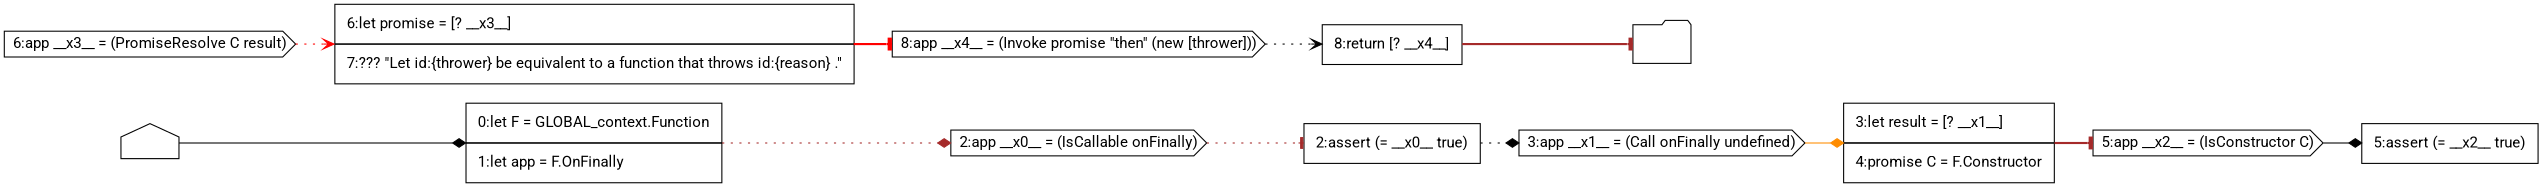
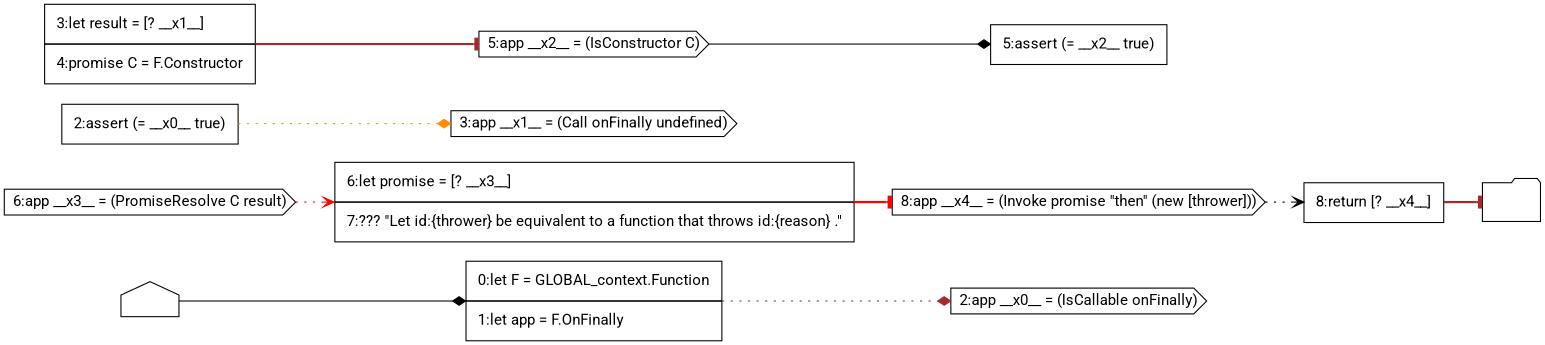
(1253, 143) -> none
(1493, 143) -> (338, 124)
(1818, 143) -> none
